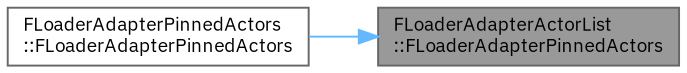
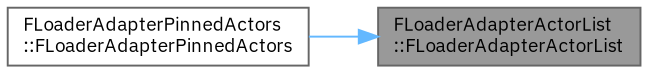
(529, 37) -> (509, 37)
